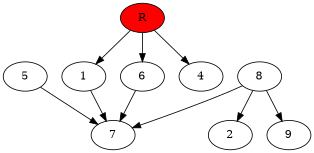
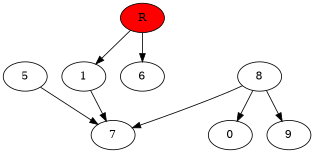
(201, 77) -> none
(130, 102) -> none
(230, 135) -> (230, 135)
